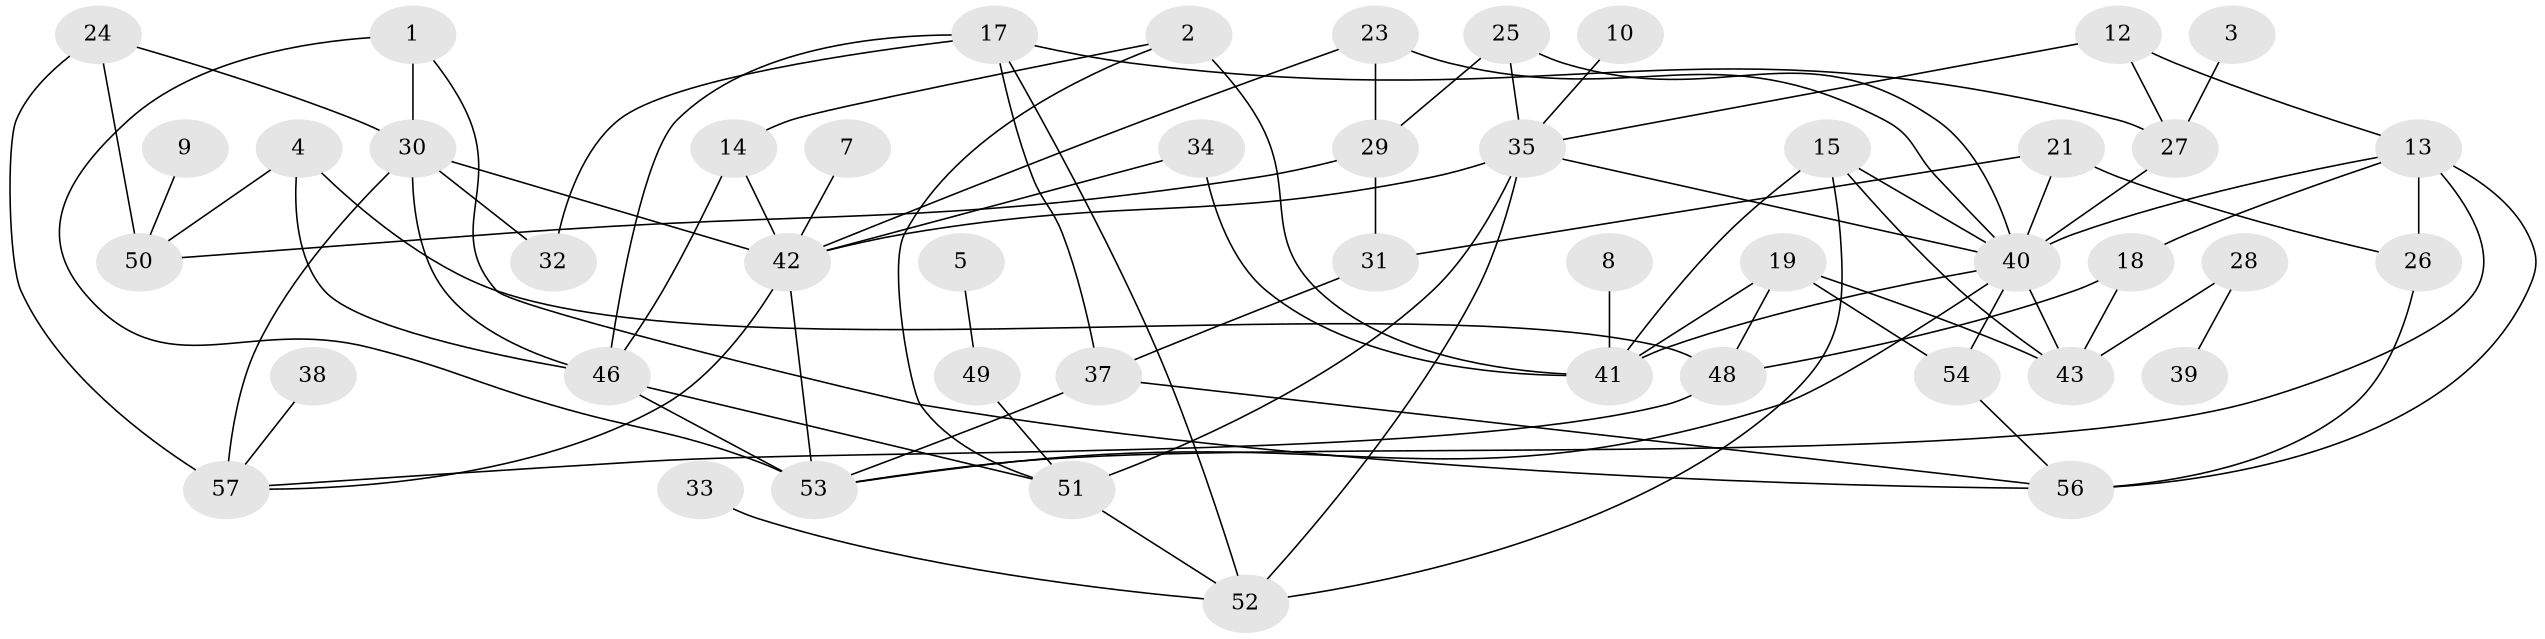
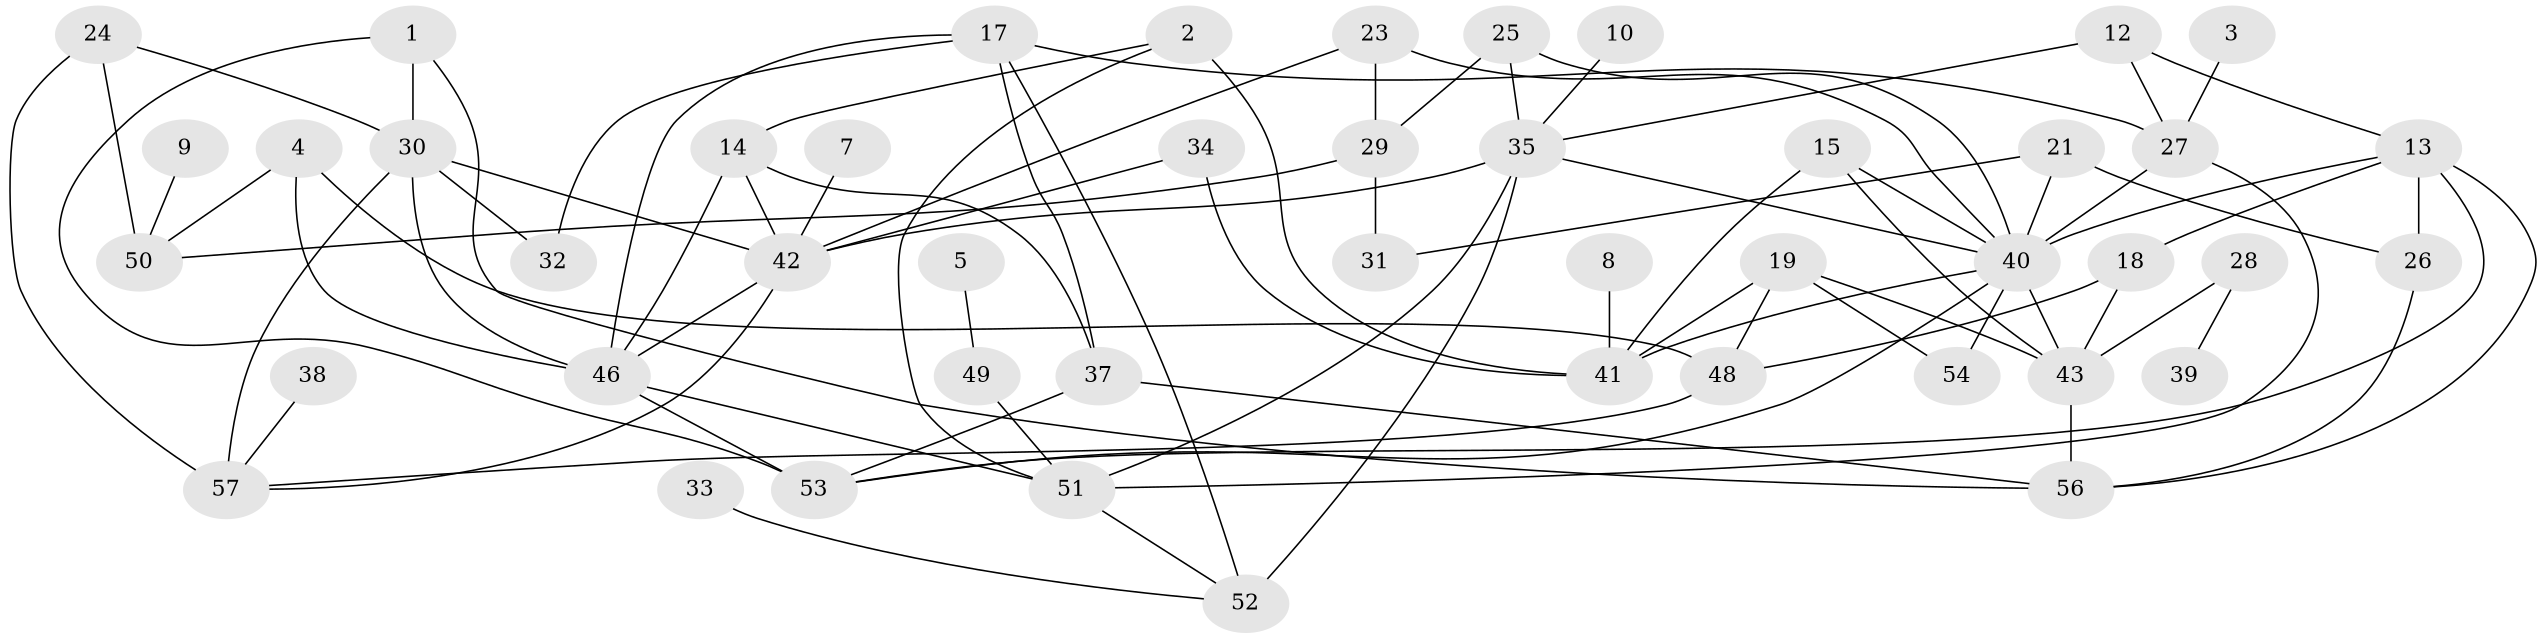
(1247, 314) -> (913, 195)
(799, 363) -> (706, 314)
(2006, 425) -> (2071, 421)
none -> (1913, 456)
(1643, 493) -> none
